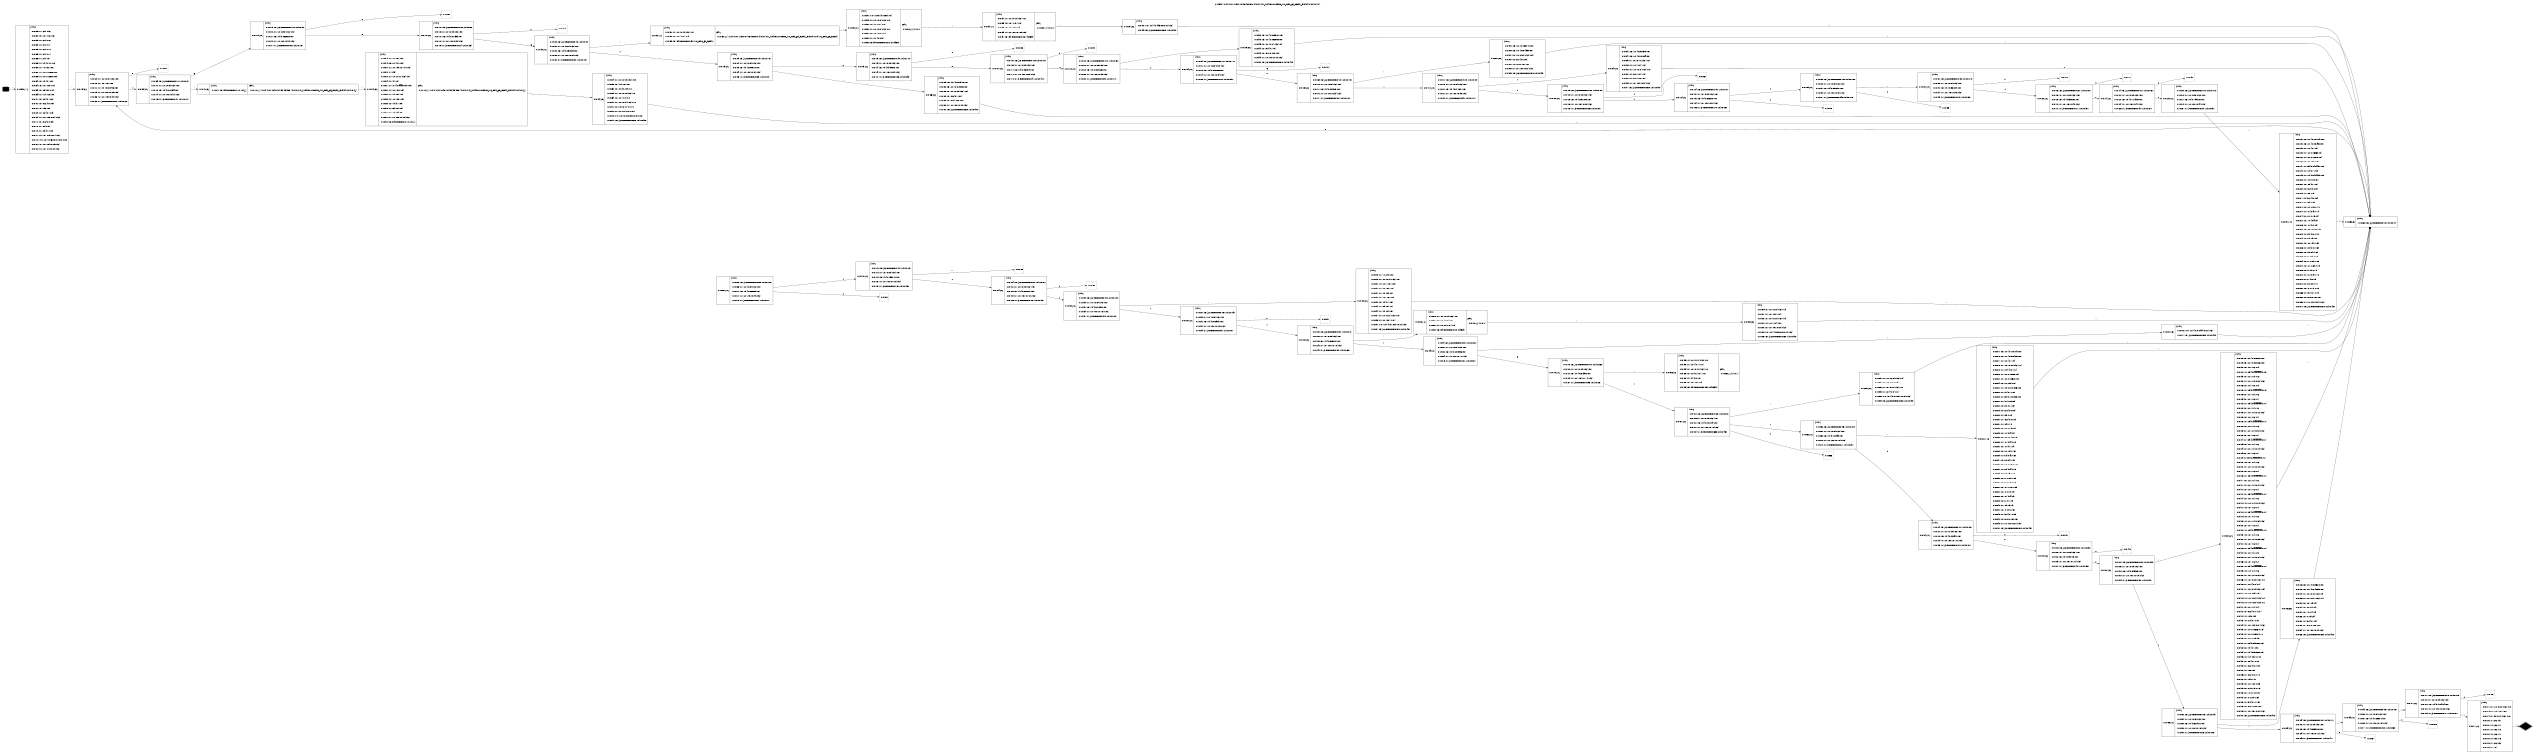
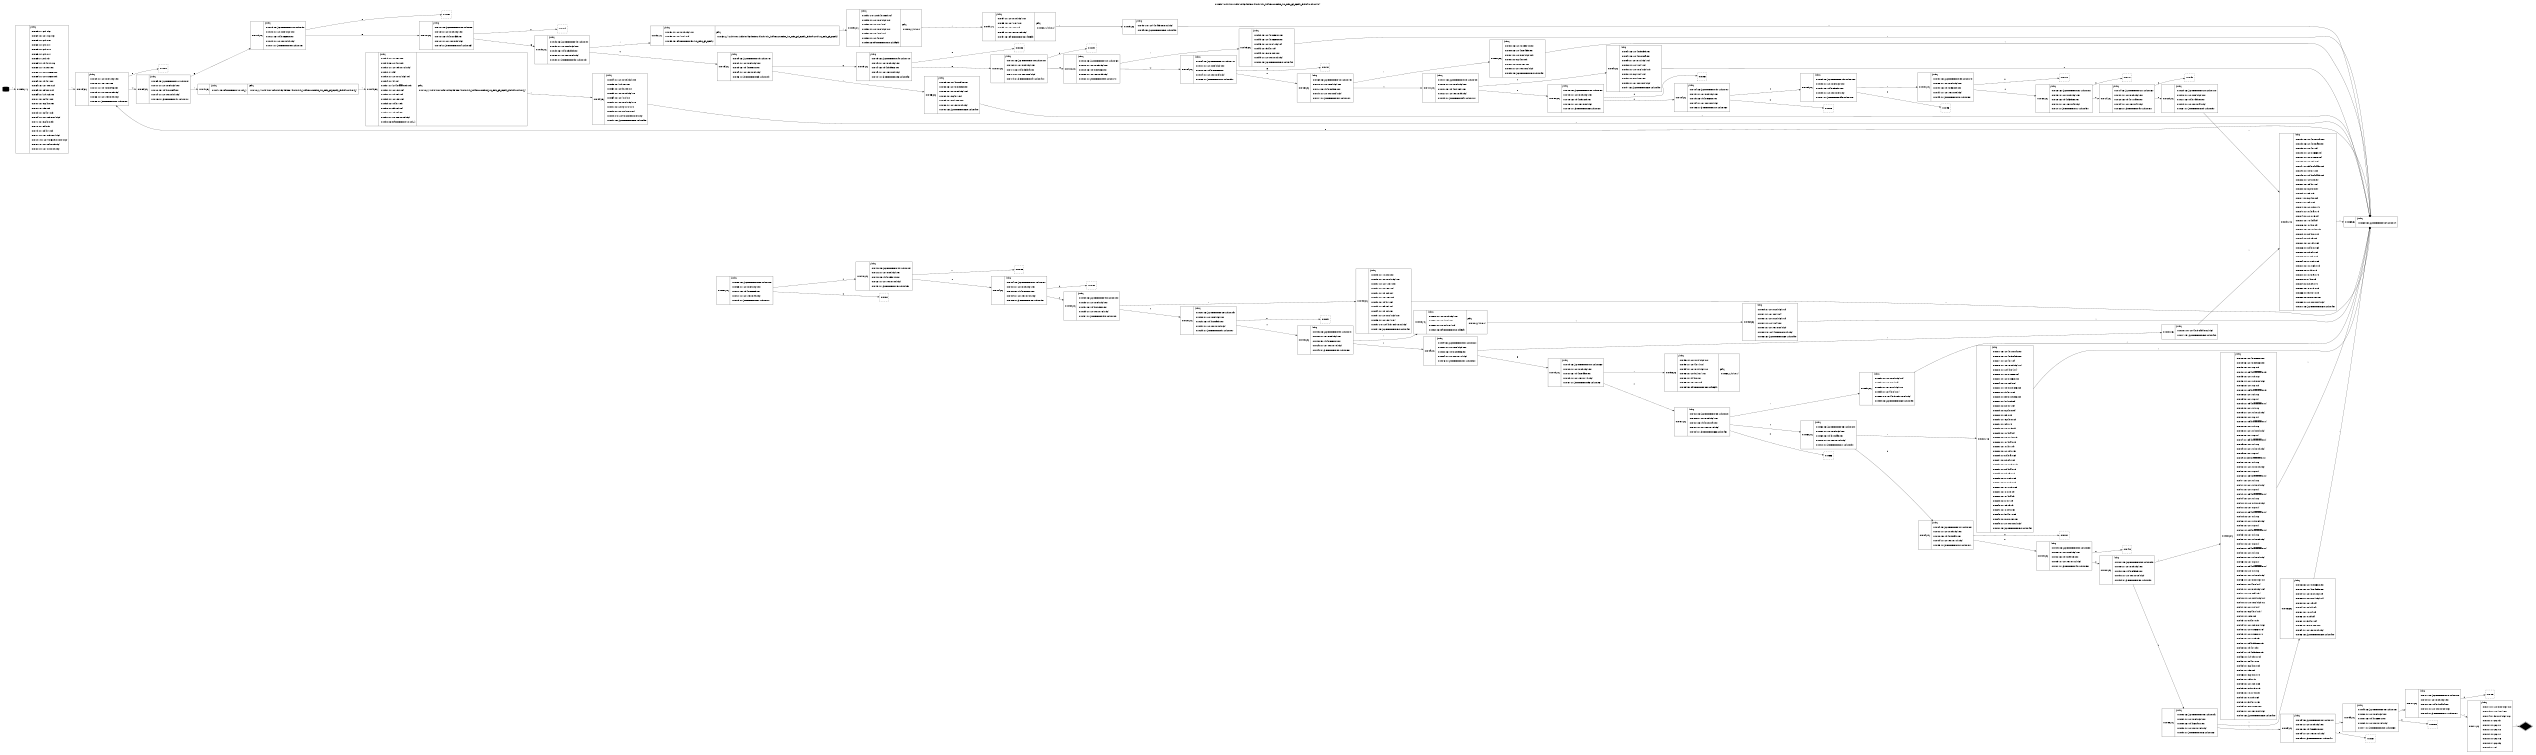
(2330, 329) -> (2238, 287)
